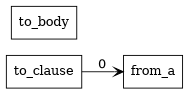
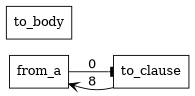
(103, 65) -> (93, 82)
none -> (89, 72)
